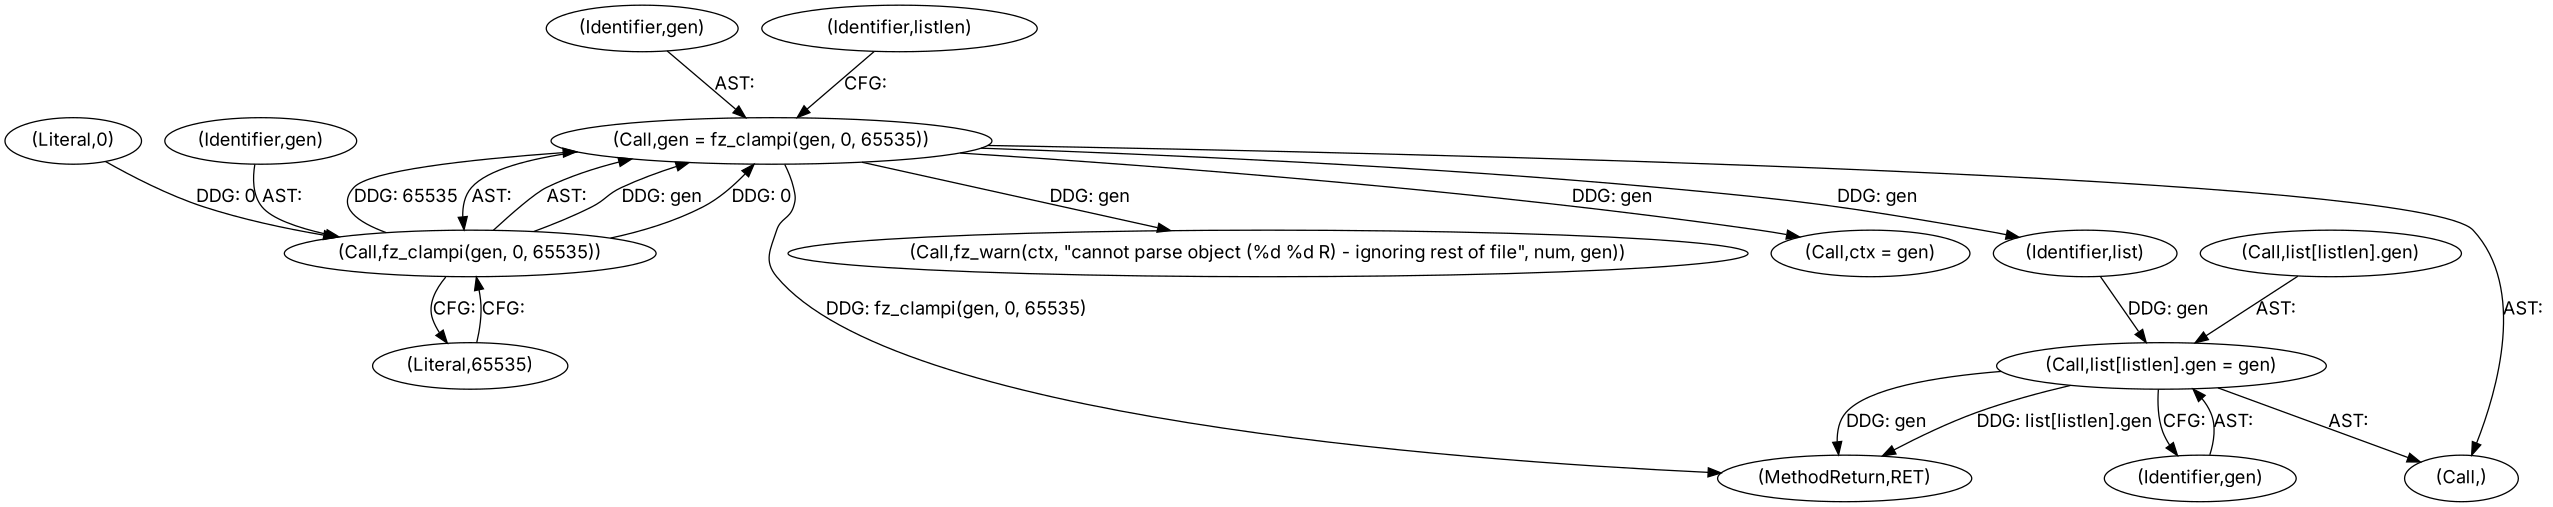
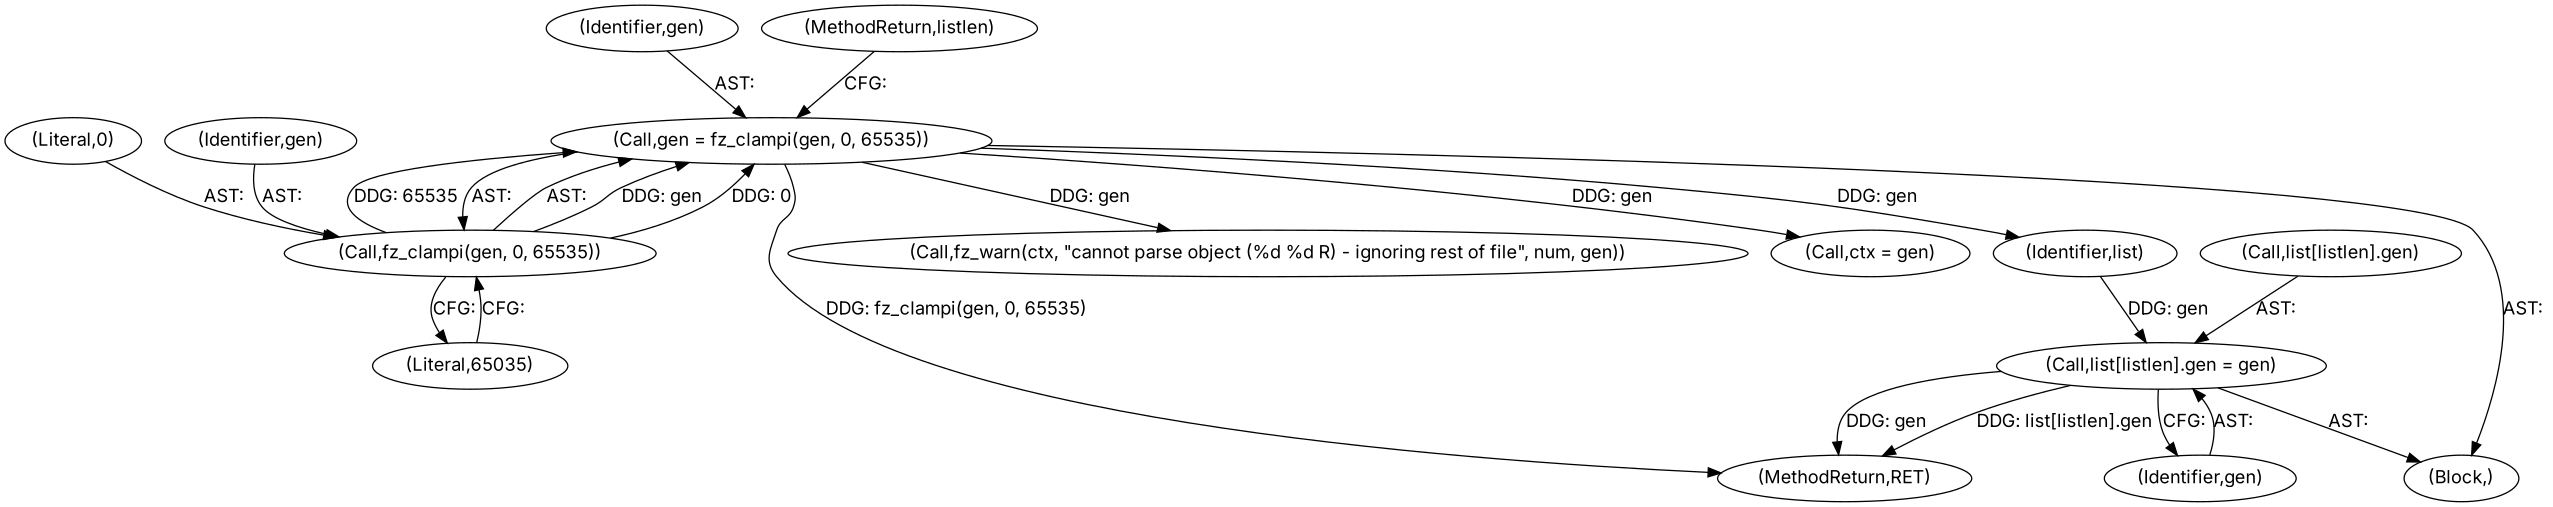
(900, 28) -> (900, 28)
(226, 197) -> (226, 197)
(470, 366) -> (470, 366)
(2461, 478) -> (2461, 478)
